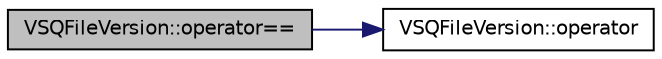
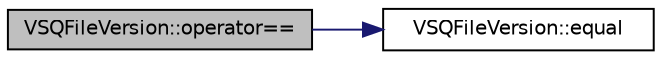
(518, 30) -> (518, 30)
